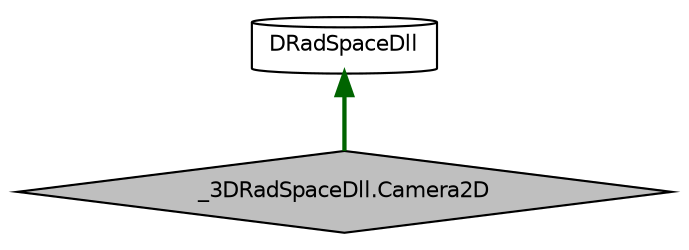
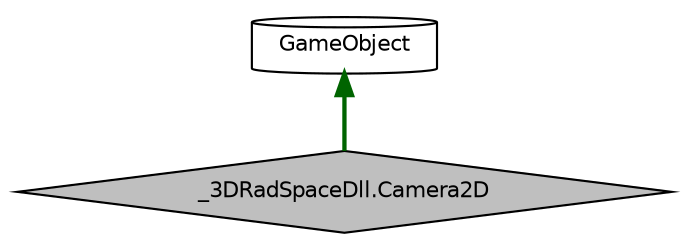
(344, 45) -> (344, 45)
